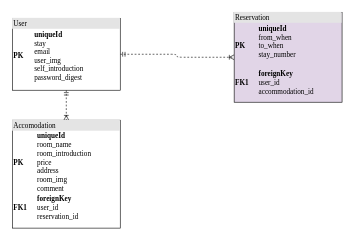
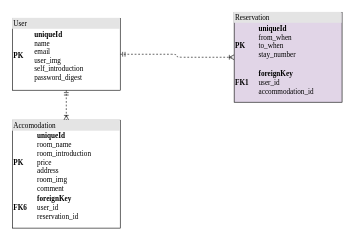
(44, 49) -> (44, 49)
(45, 168) -> (45, 168)
